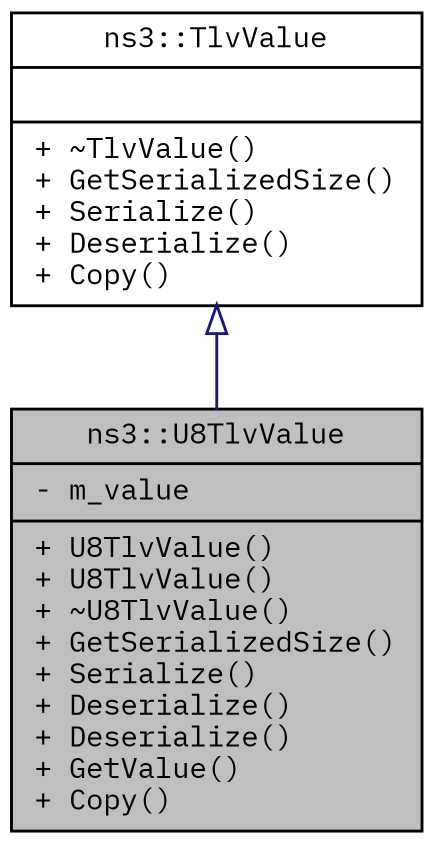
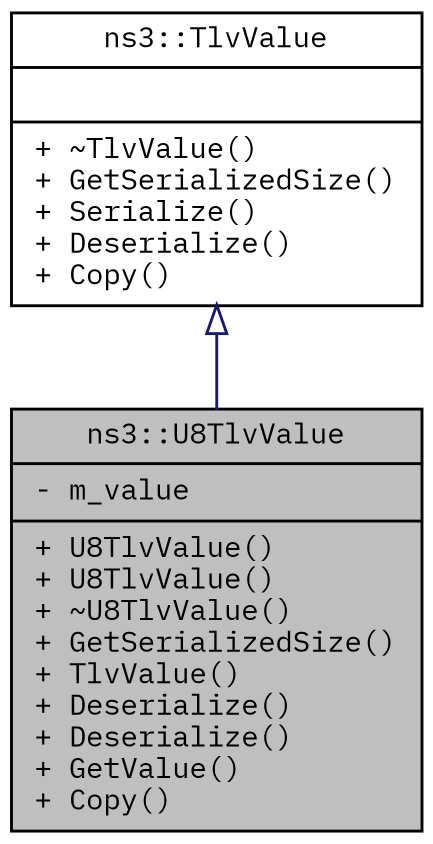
(148, 675) -> (139, 675)
